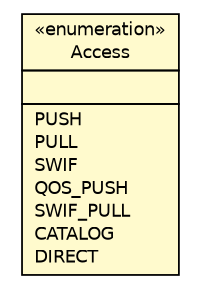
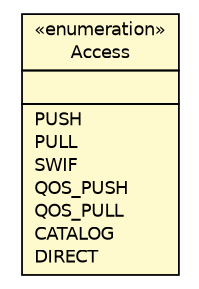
(83, 212) -> (79, 212)
